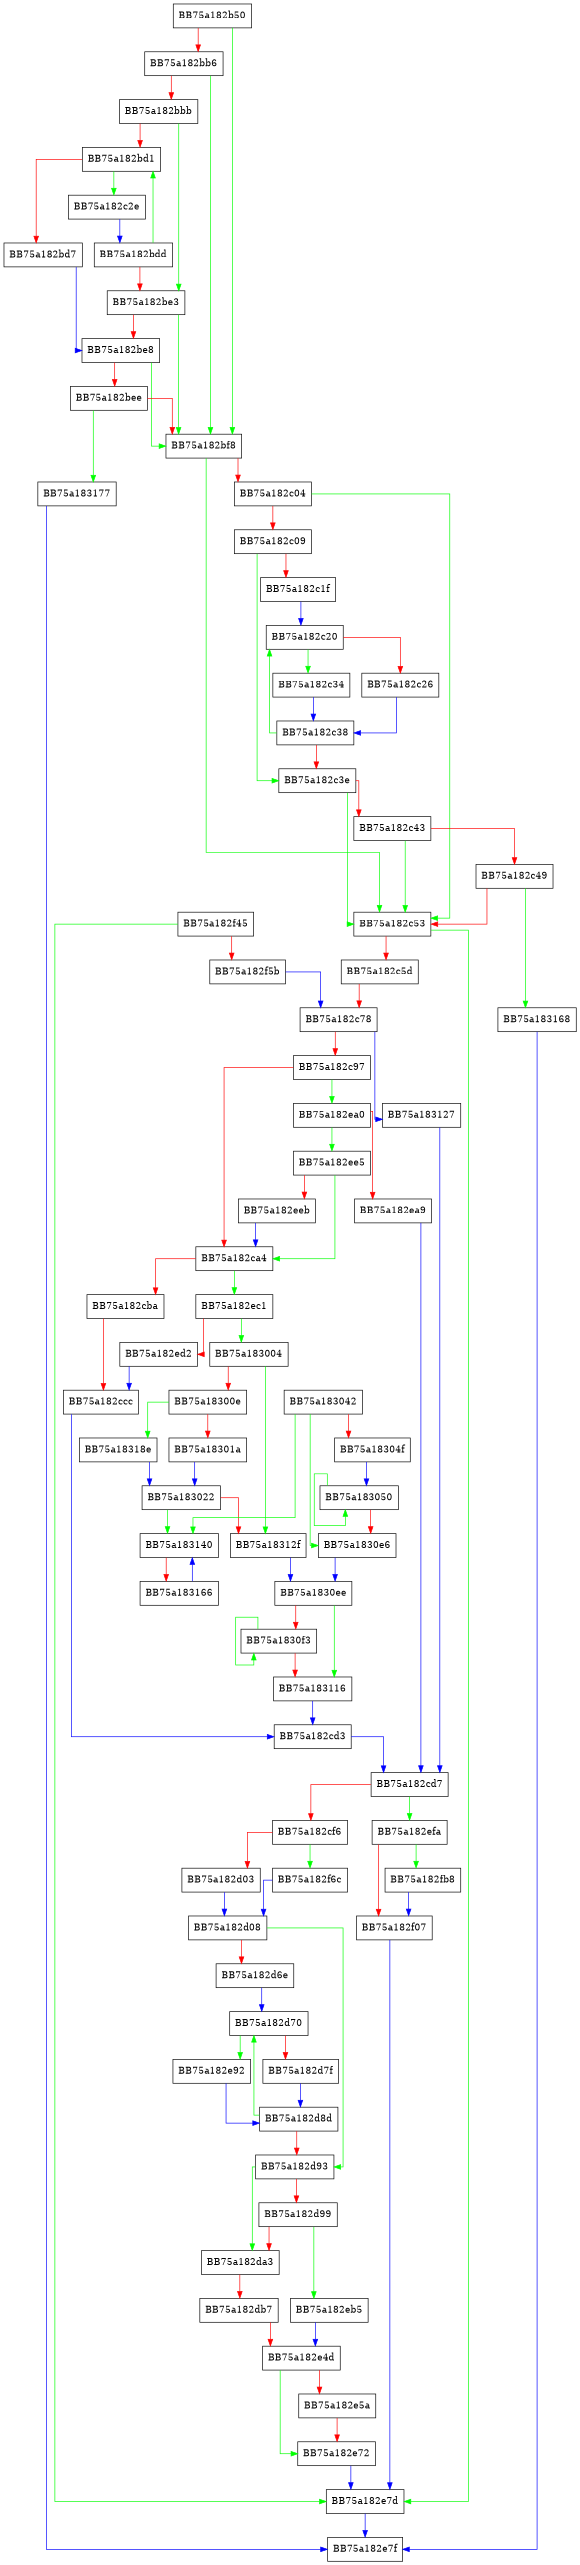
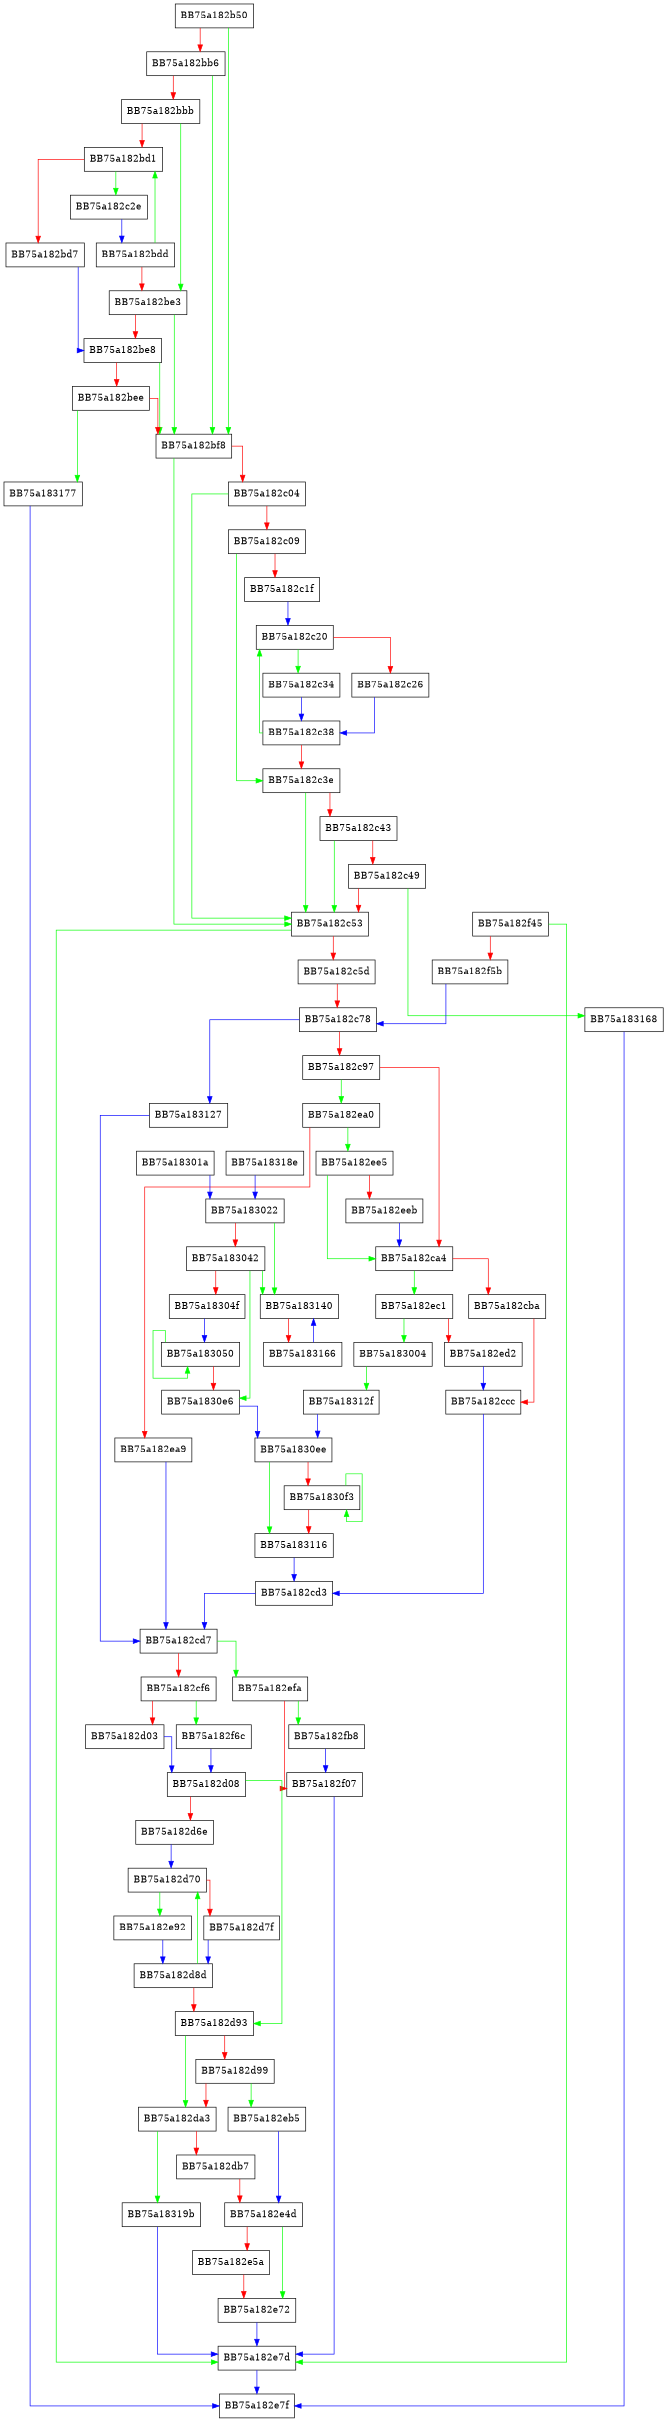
(208, 1402) -> none
(239, 1503) -> (235, 1231)
none -> (161, 2215)
